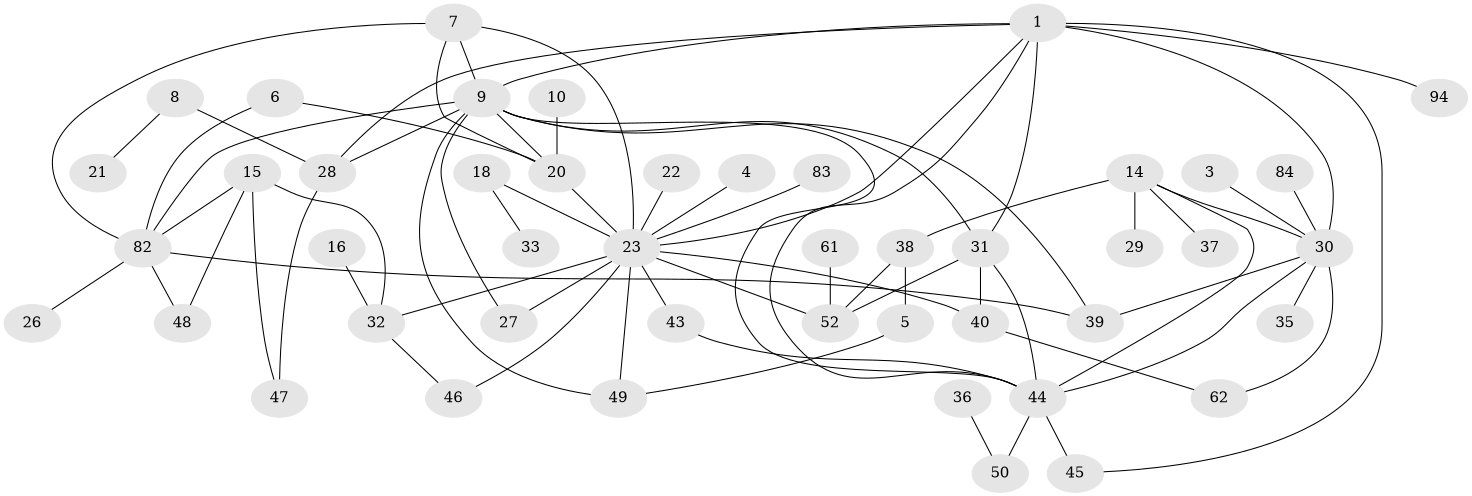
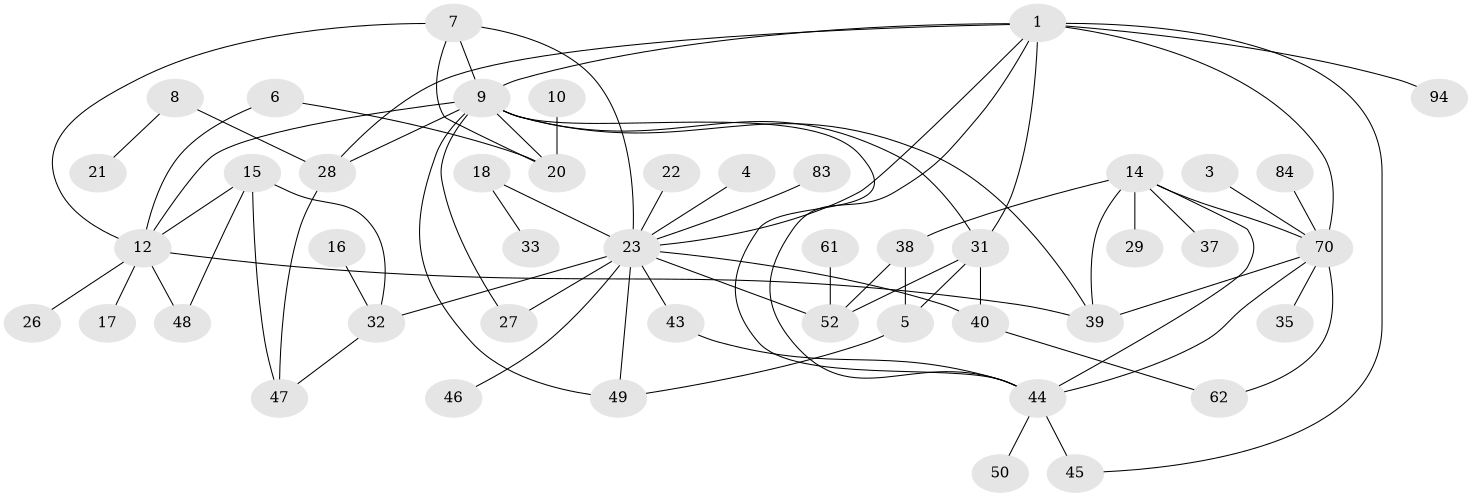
(594, 211) -> none
none -> (1094, 244)
(143, 248) -> (143, 248)
(1325, 248) -> (1325, 248)
(1023, 319) -> (943, 286)
none -> (107, 323)
(415, 361) -> (328, 361)
(963, 398) -> none
